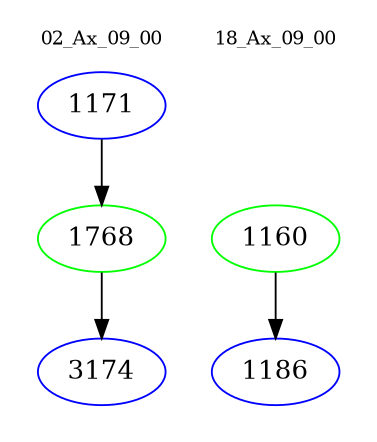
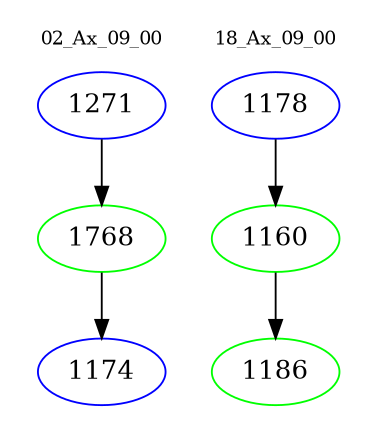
(102, 105) -> (102, 105)
none -> (276, 105)
(102, 372) -> (102, 372)
(276, 372) -> (276, 372)
